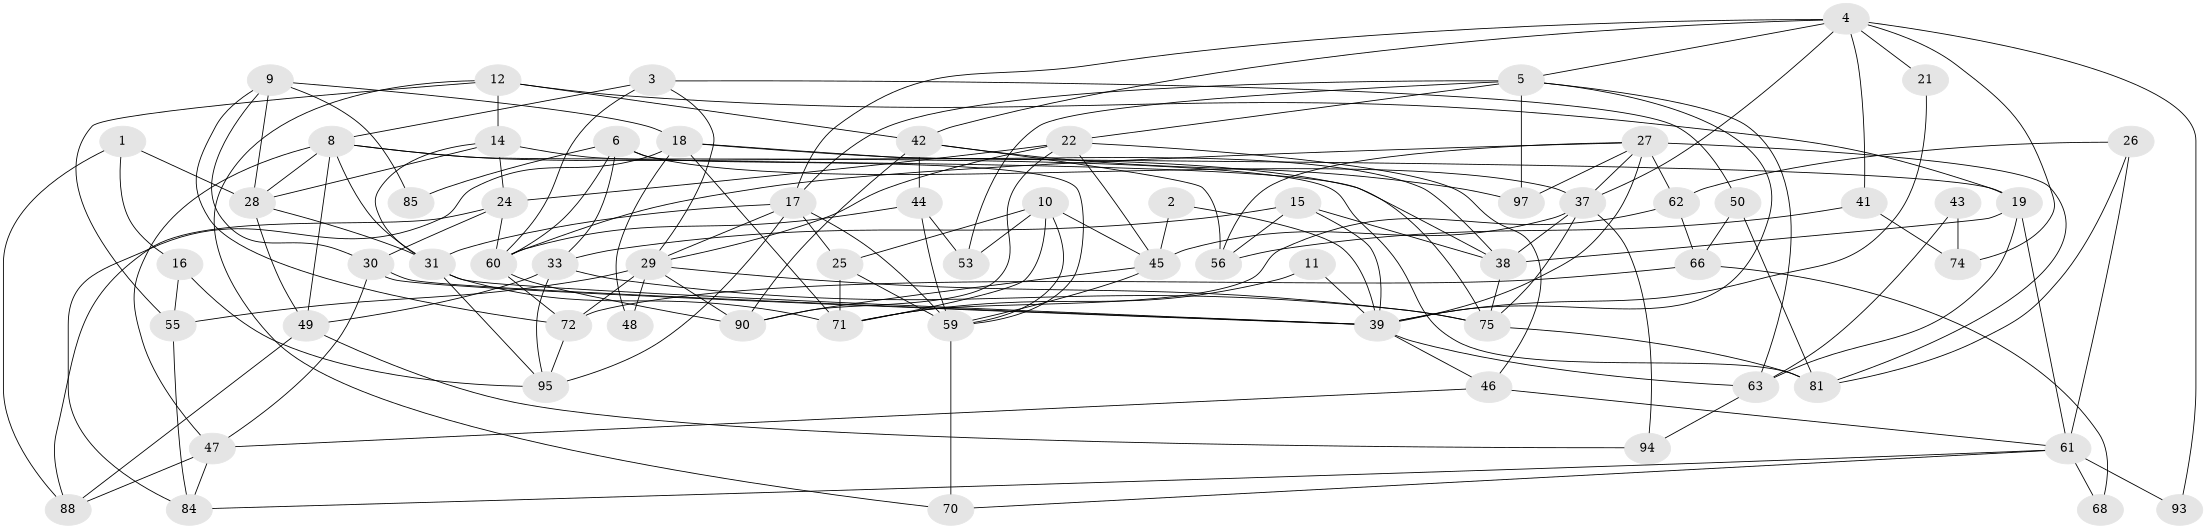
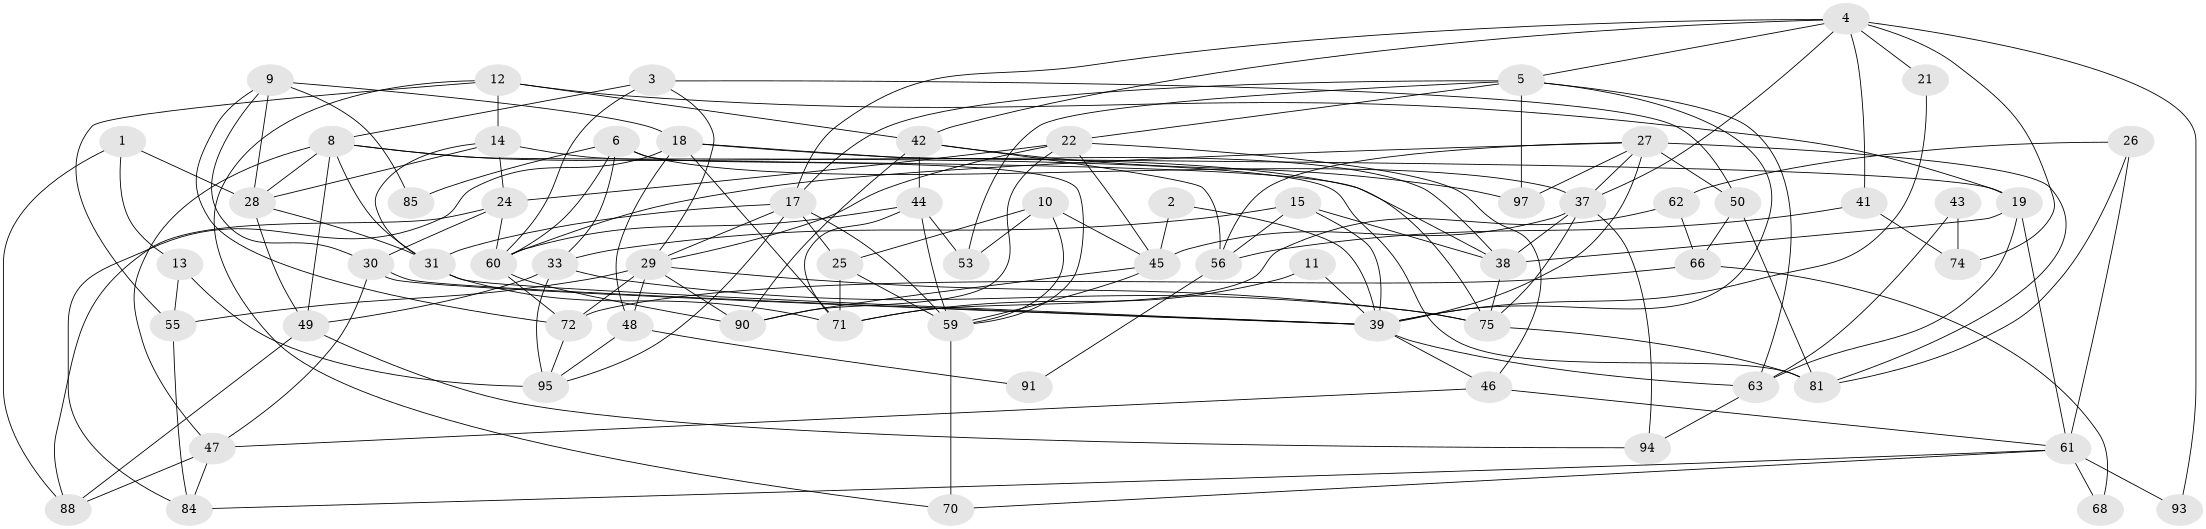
(1662, 174) -> (1695, 174)
(180, 264) -> (180, 264)
(1030, 274) -> (813, 244)
(489, 326) -> (588, 356)
none -> (1029, 387)
